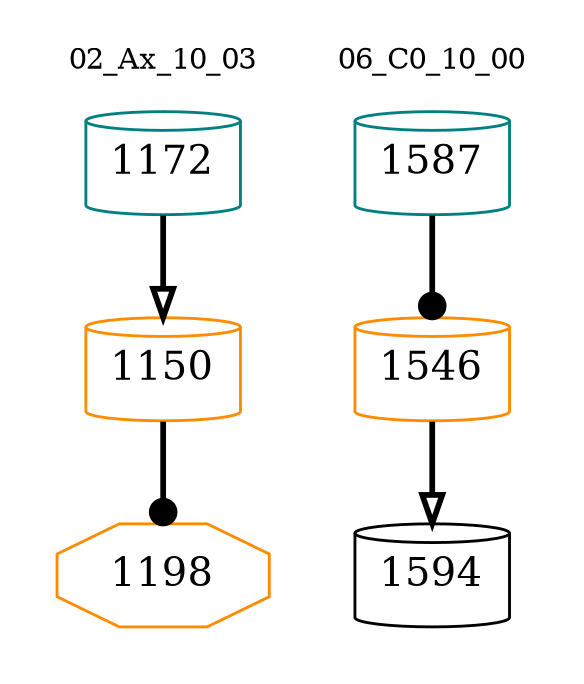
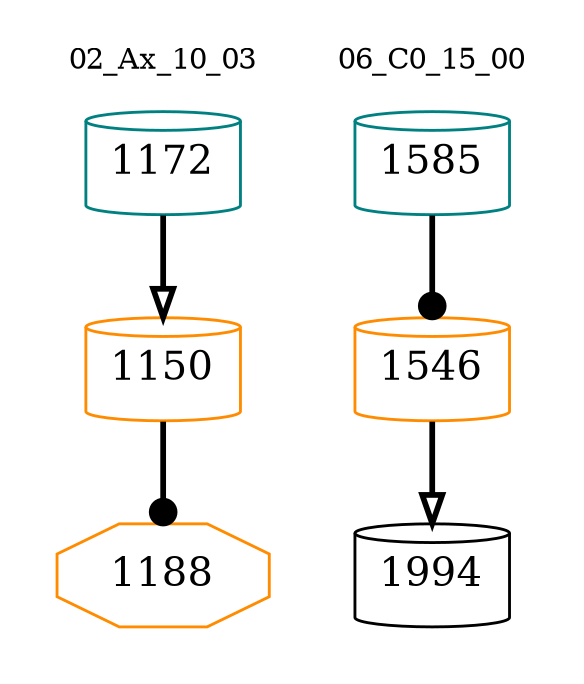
(432, 62) -> (432, 62)
(432, 163) -> (432, 163)
(163, 575) -> (163, 575)
(432, 575) -> (432, 575)
